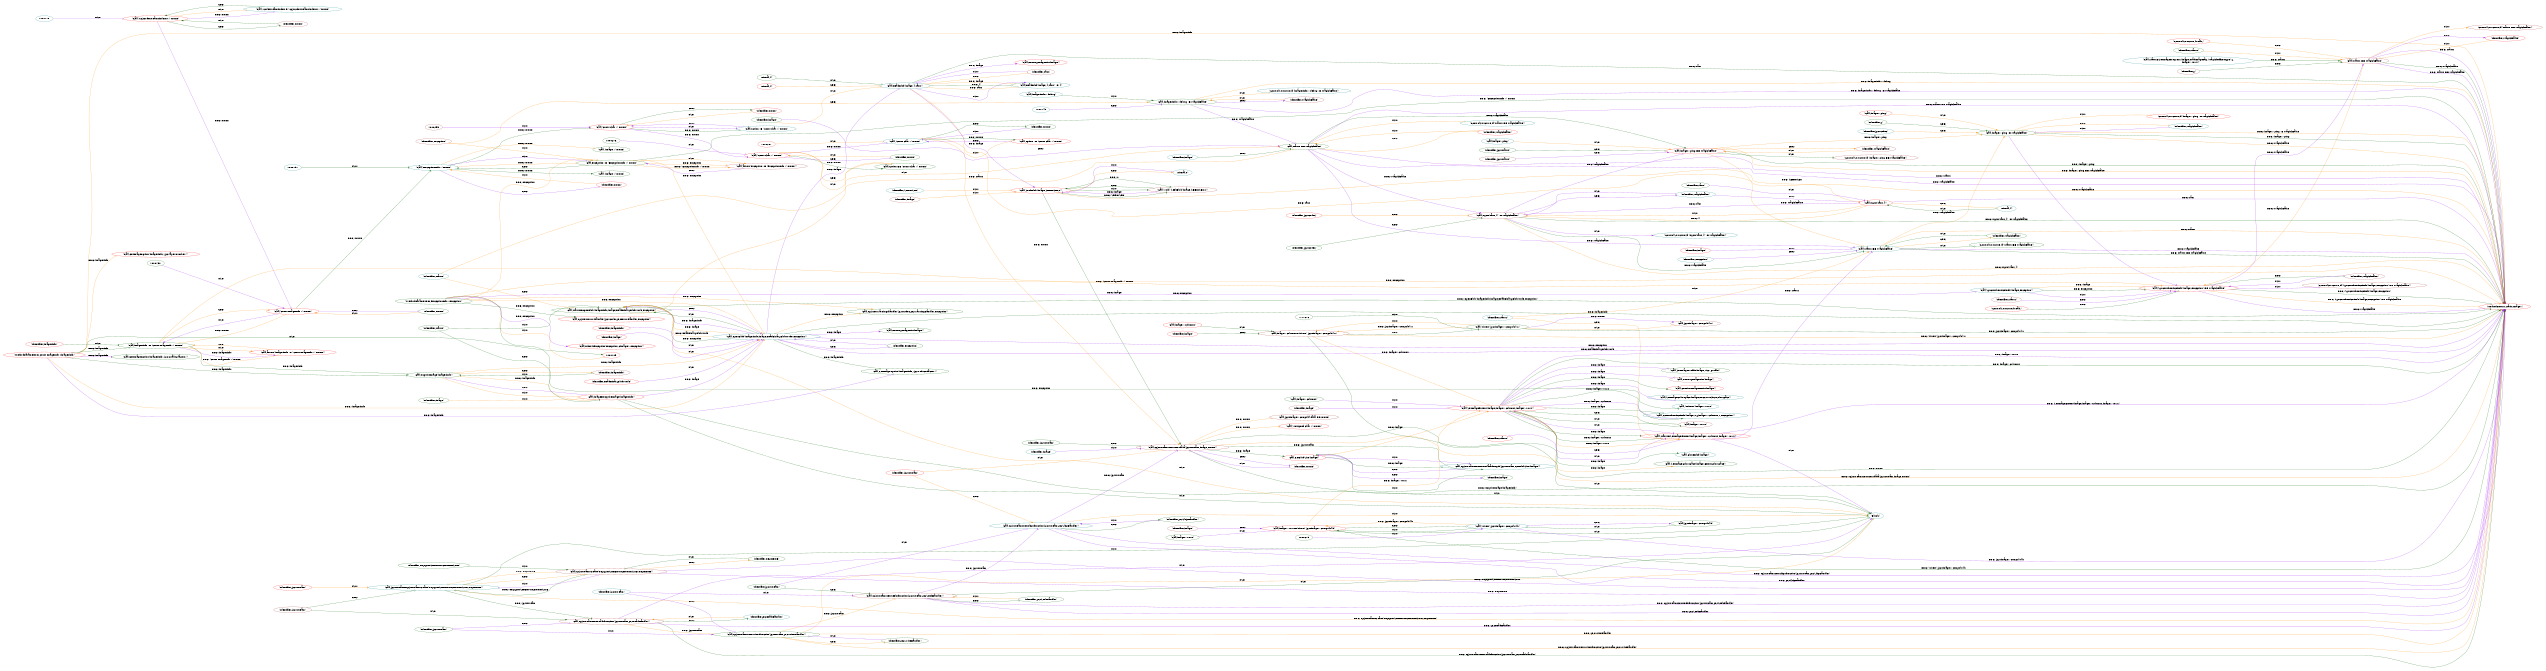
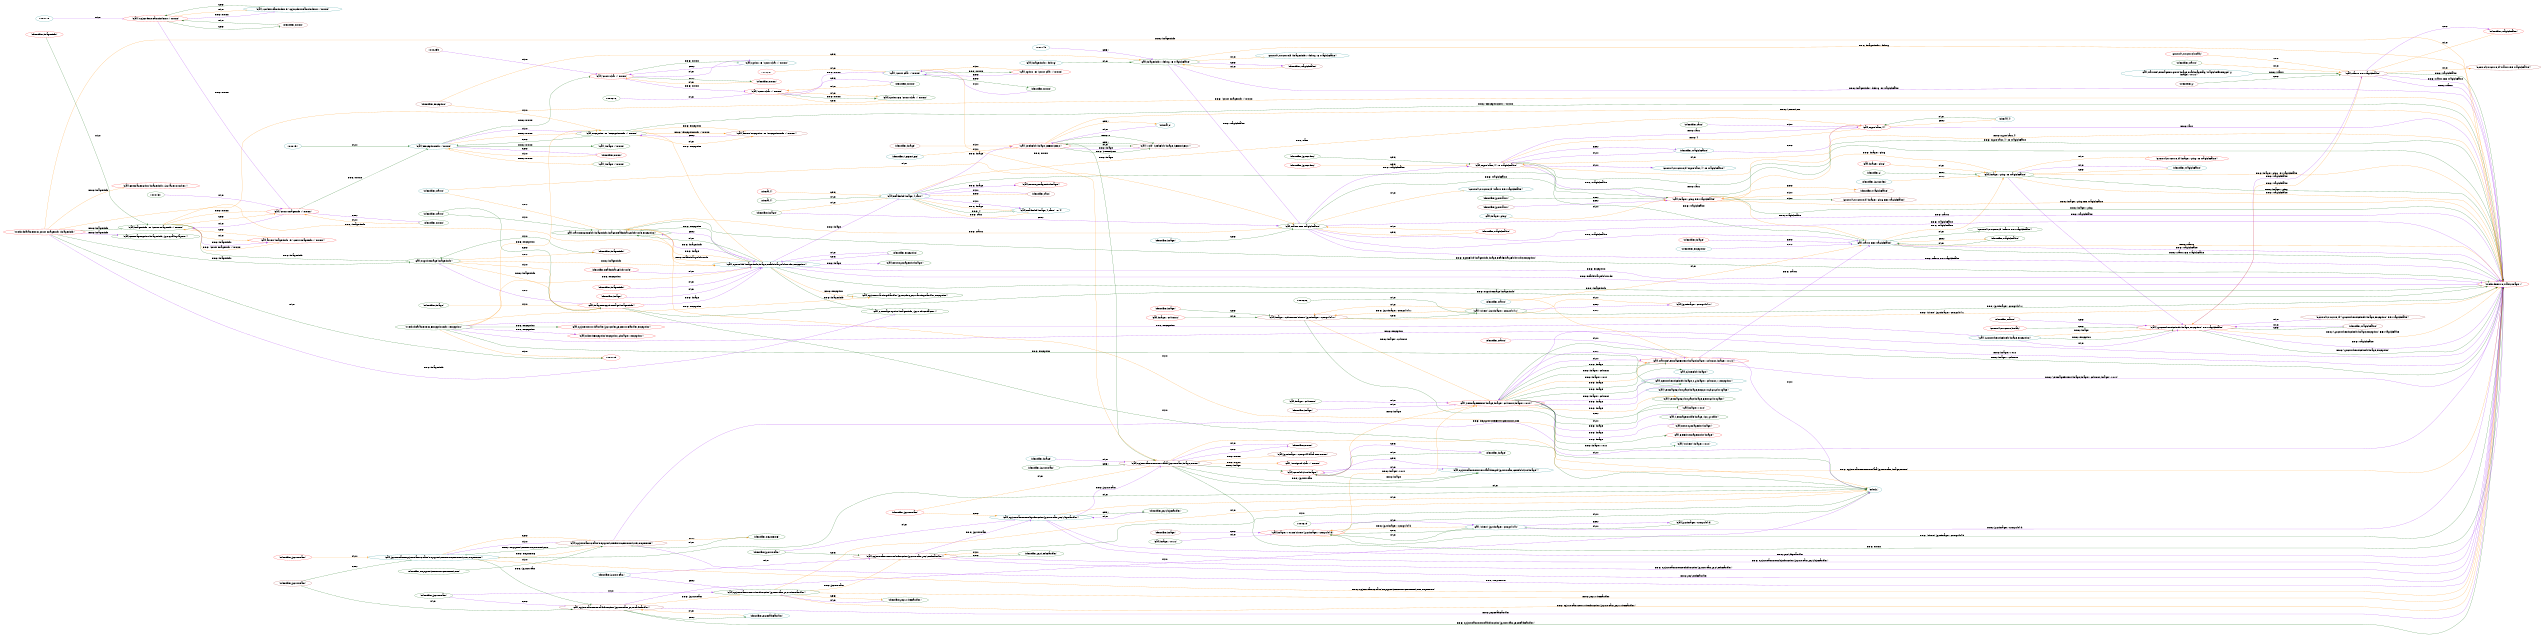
(1477, 281) -> (1496, 332)
(1148, 284) -> (1369, 99)
(1598, 316) -> (1596, 304)
